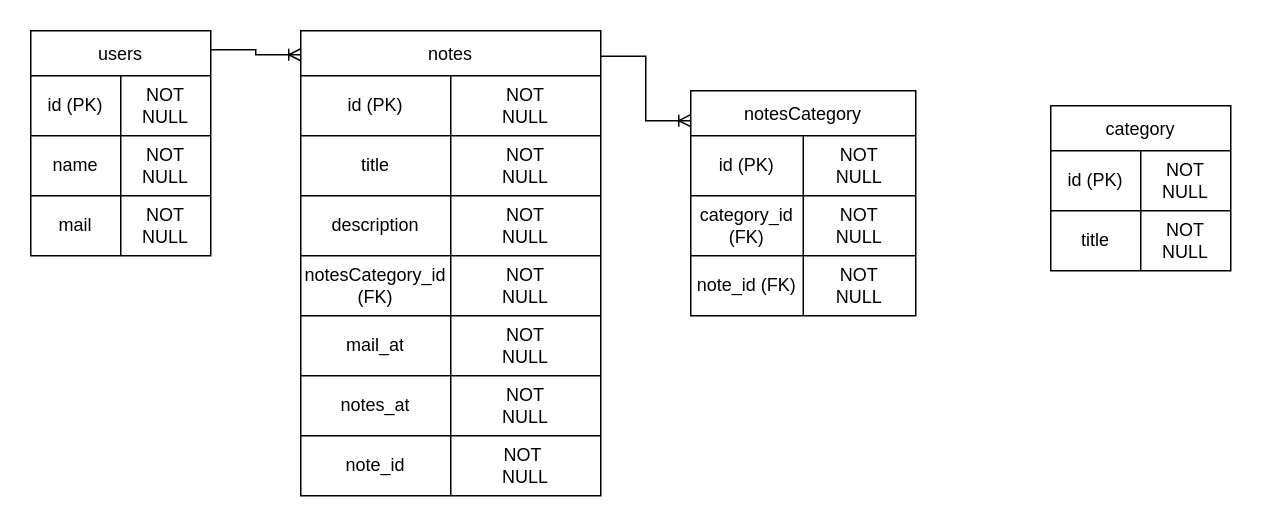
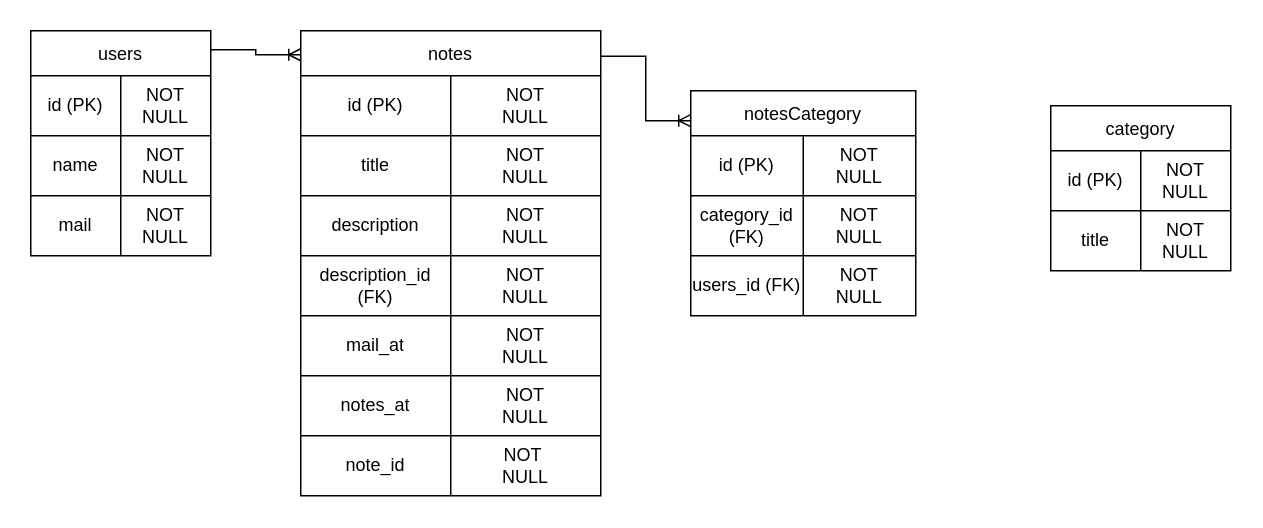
(376, 286) -> (376, 286)
(747, 286) -> (747, 286)
